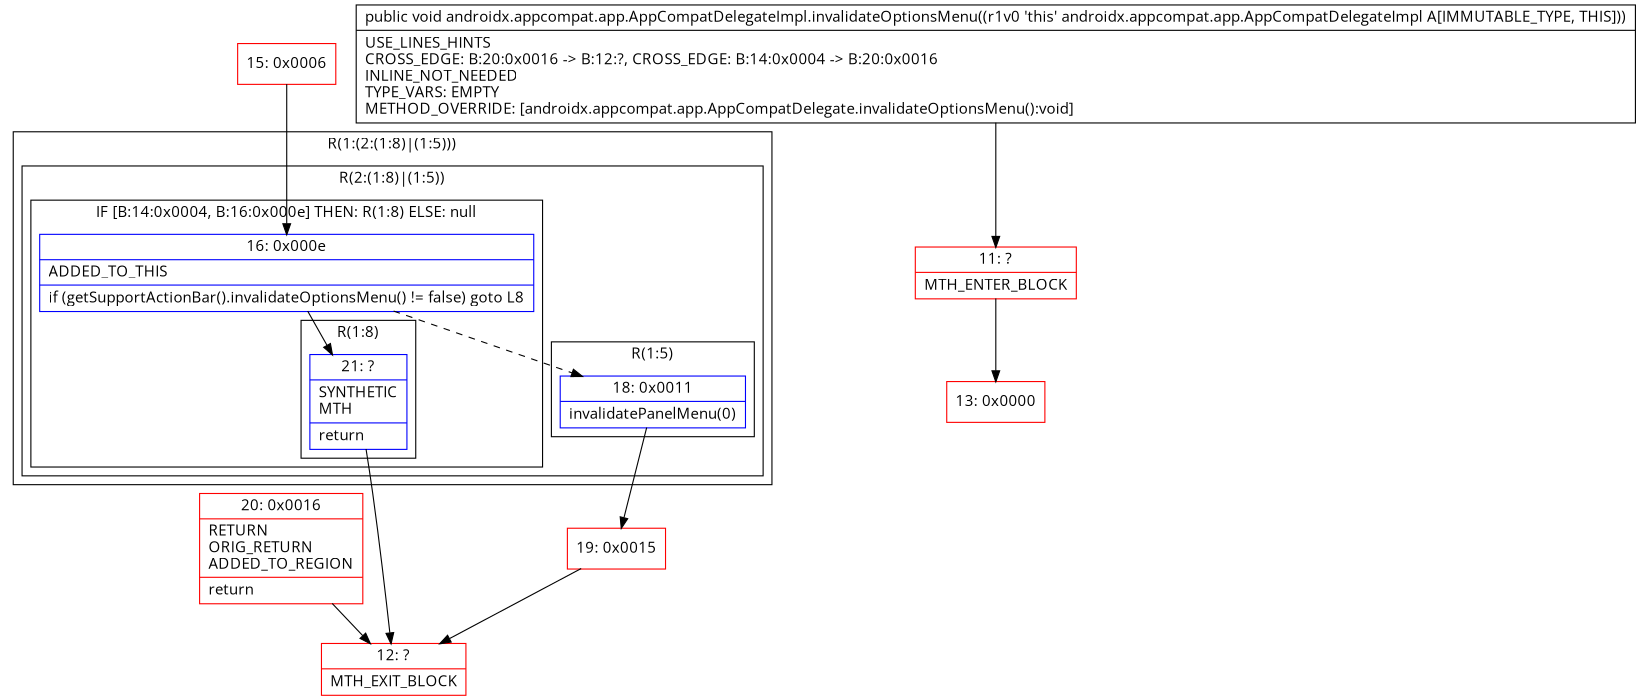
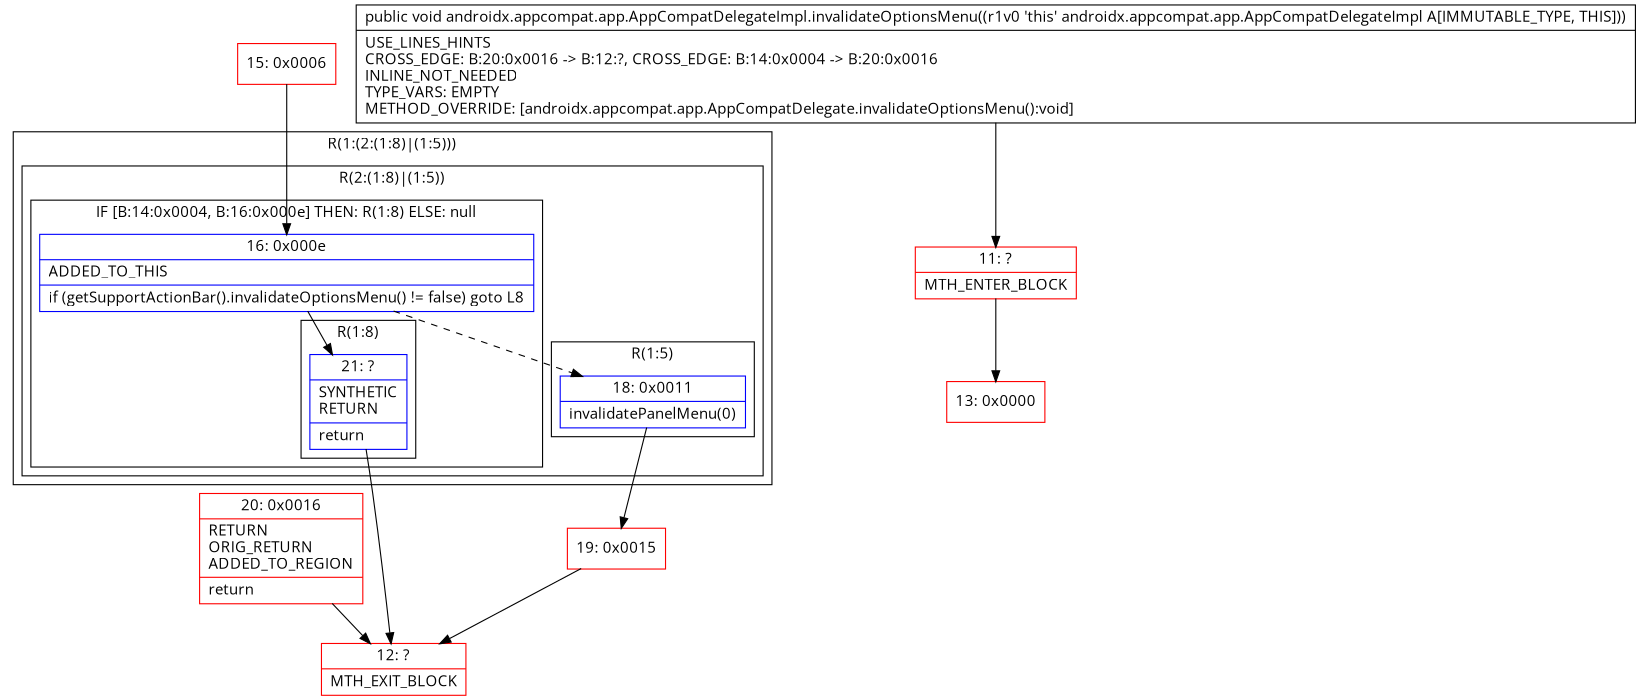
(336, 409) -> (349, 409)
